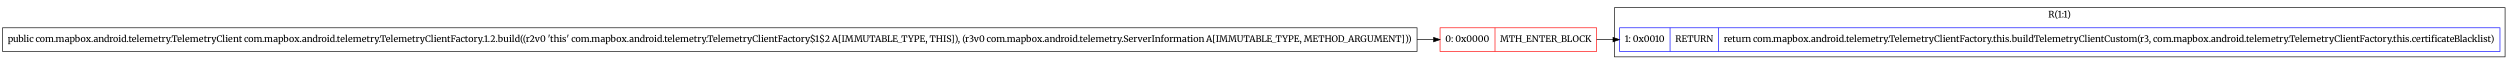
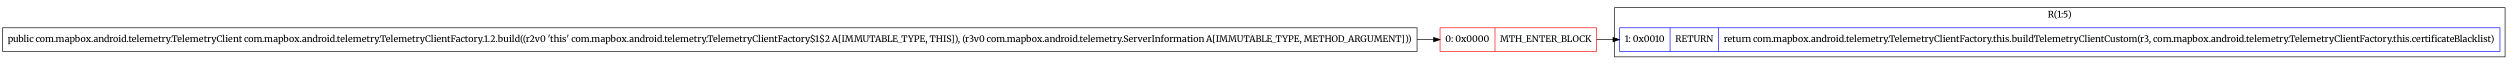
(2060, 15) -> (2060, 15)
